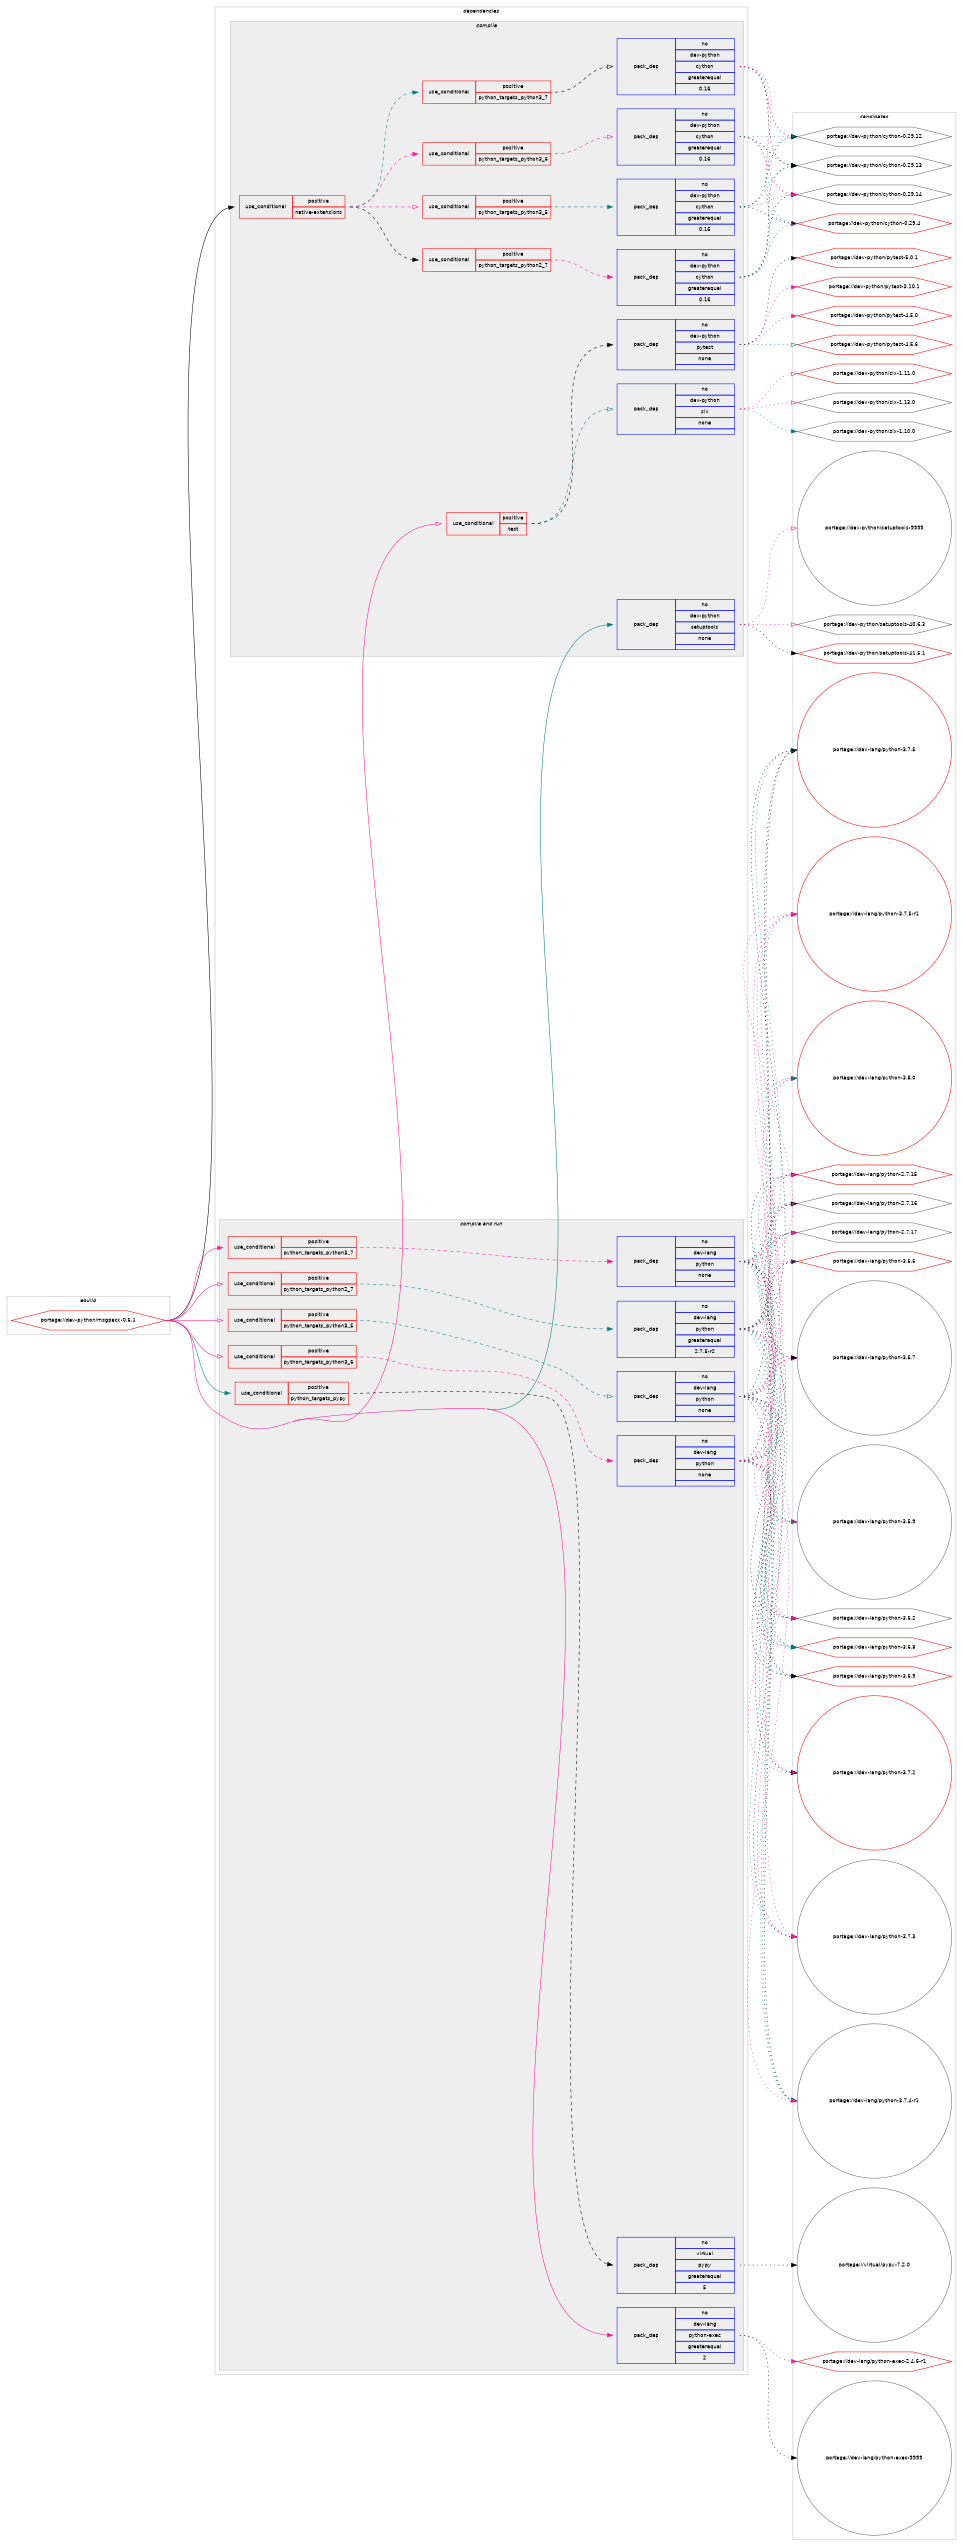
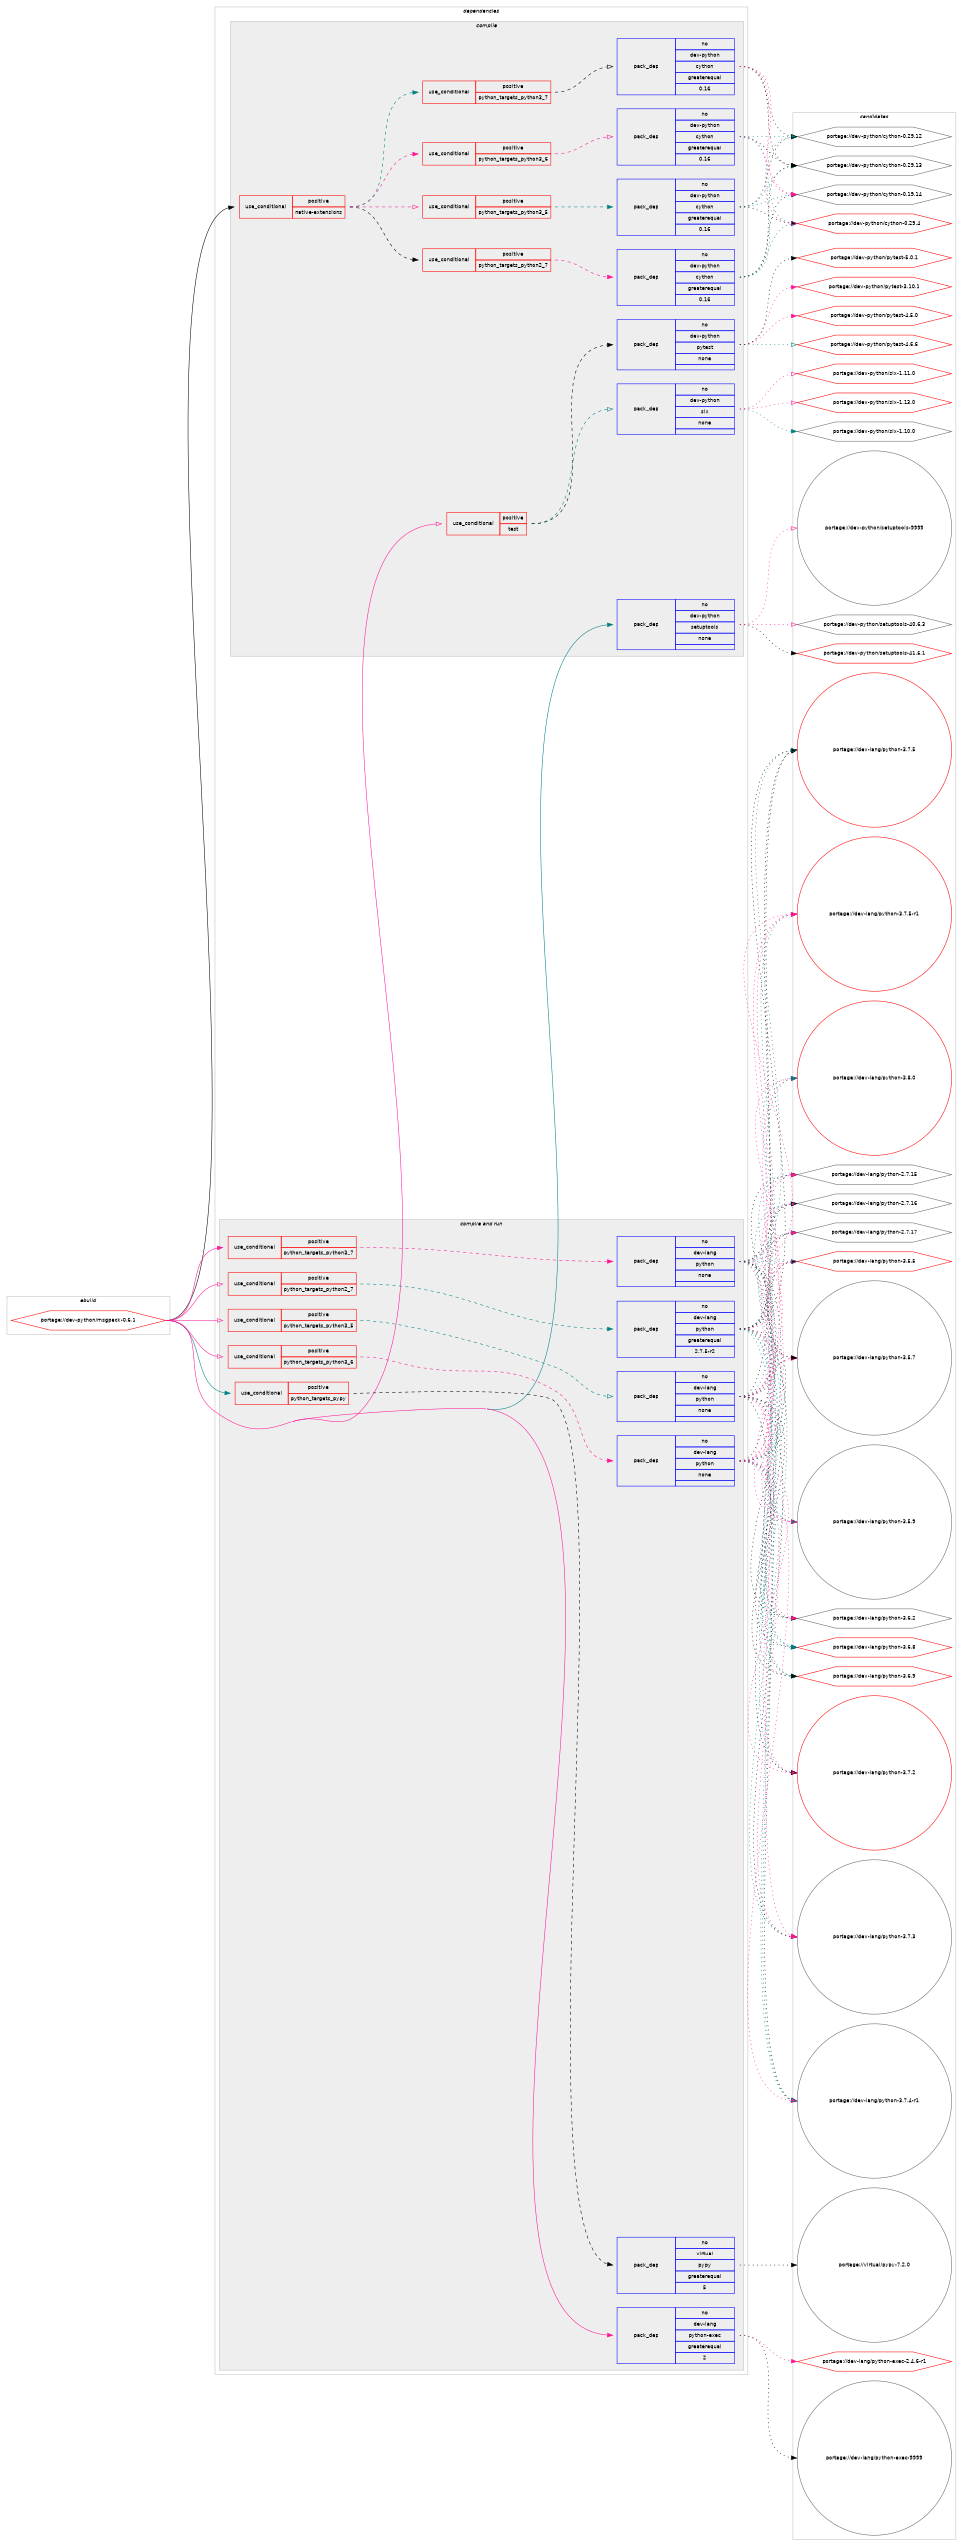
(874, 195) -> (874, 195)
(874, 403) -> (874, 403)
(874, 1175) -> (874, 1175)
